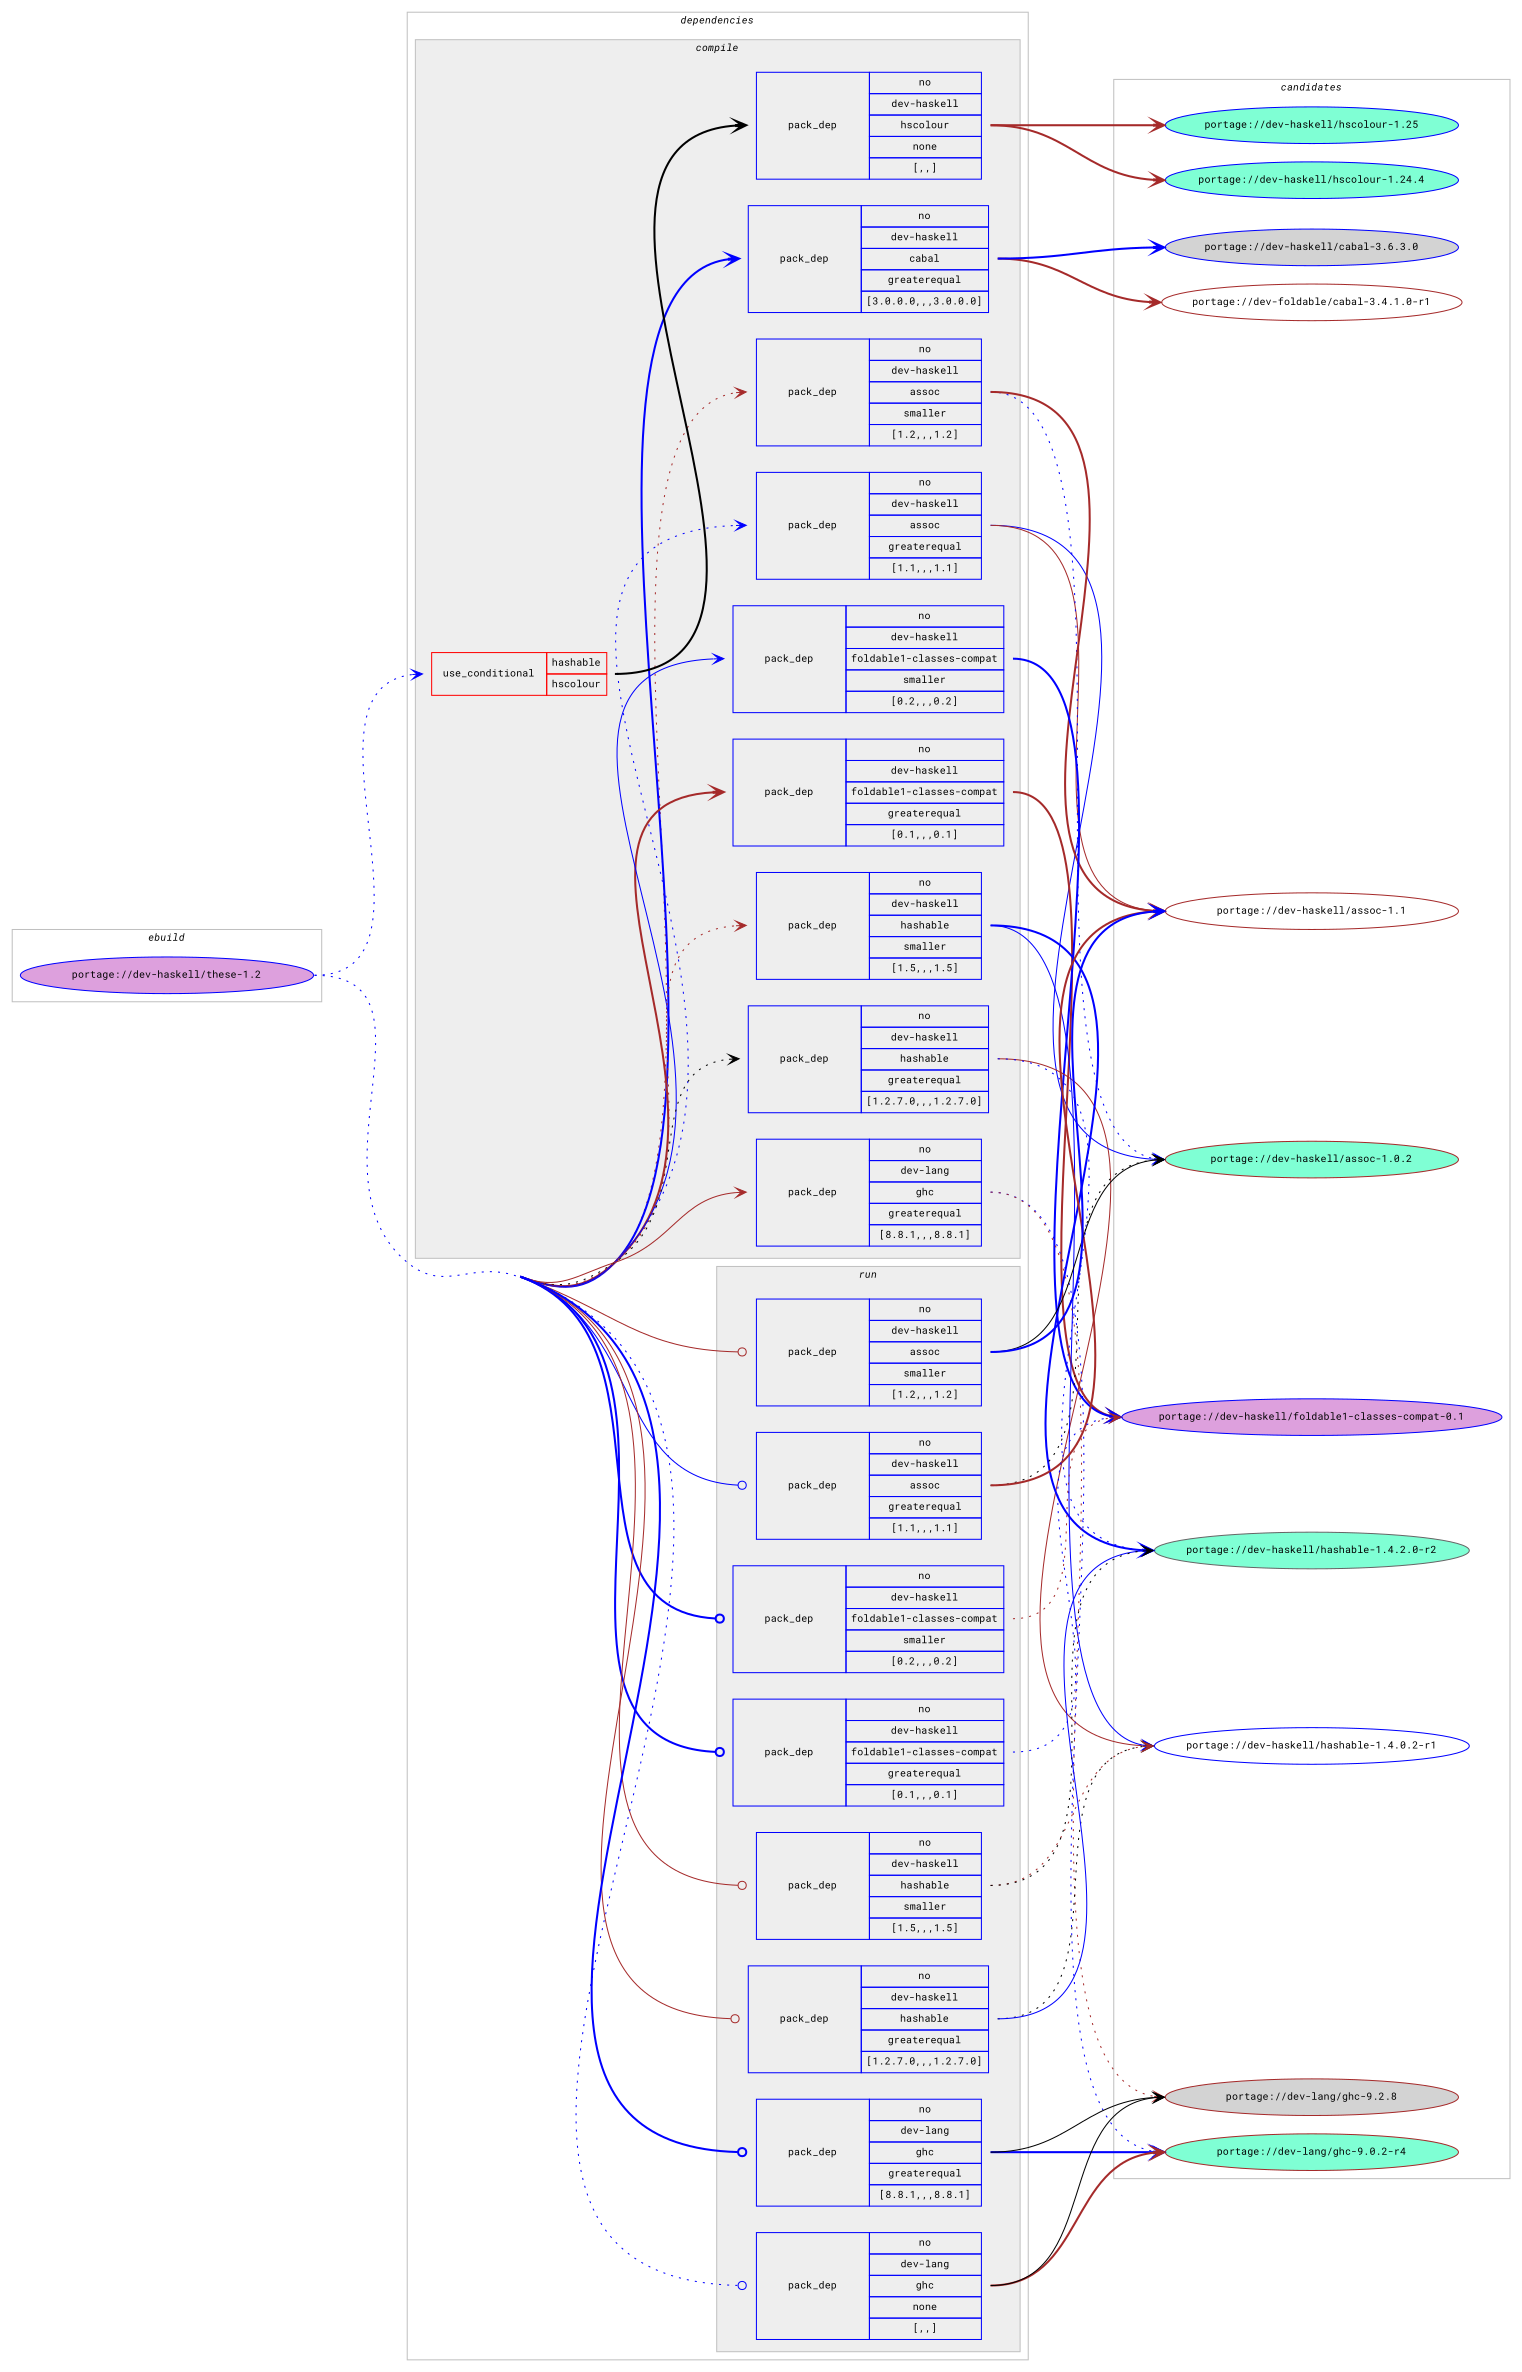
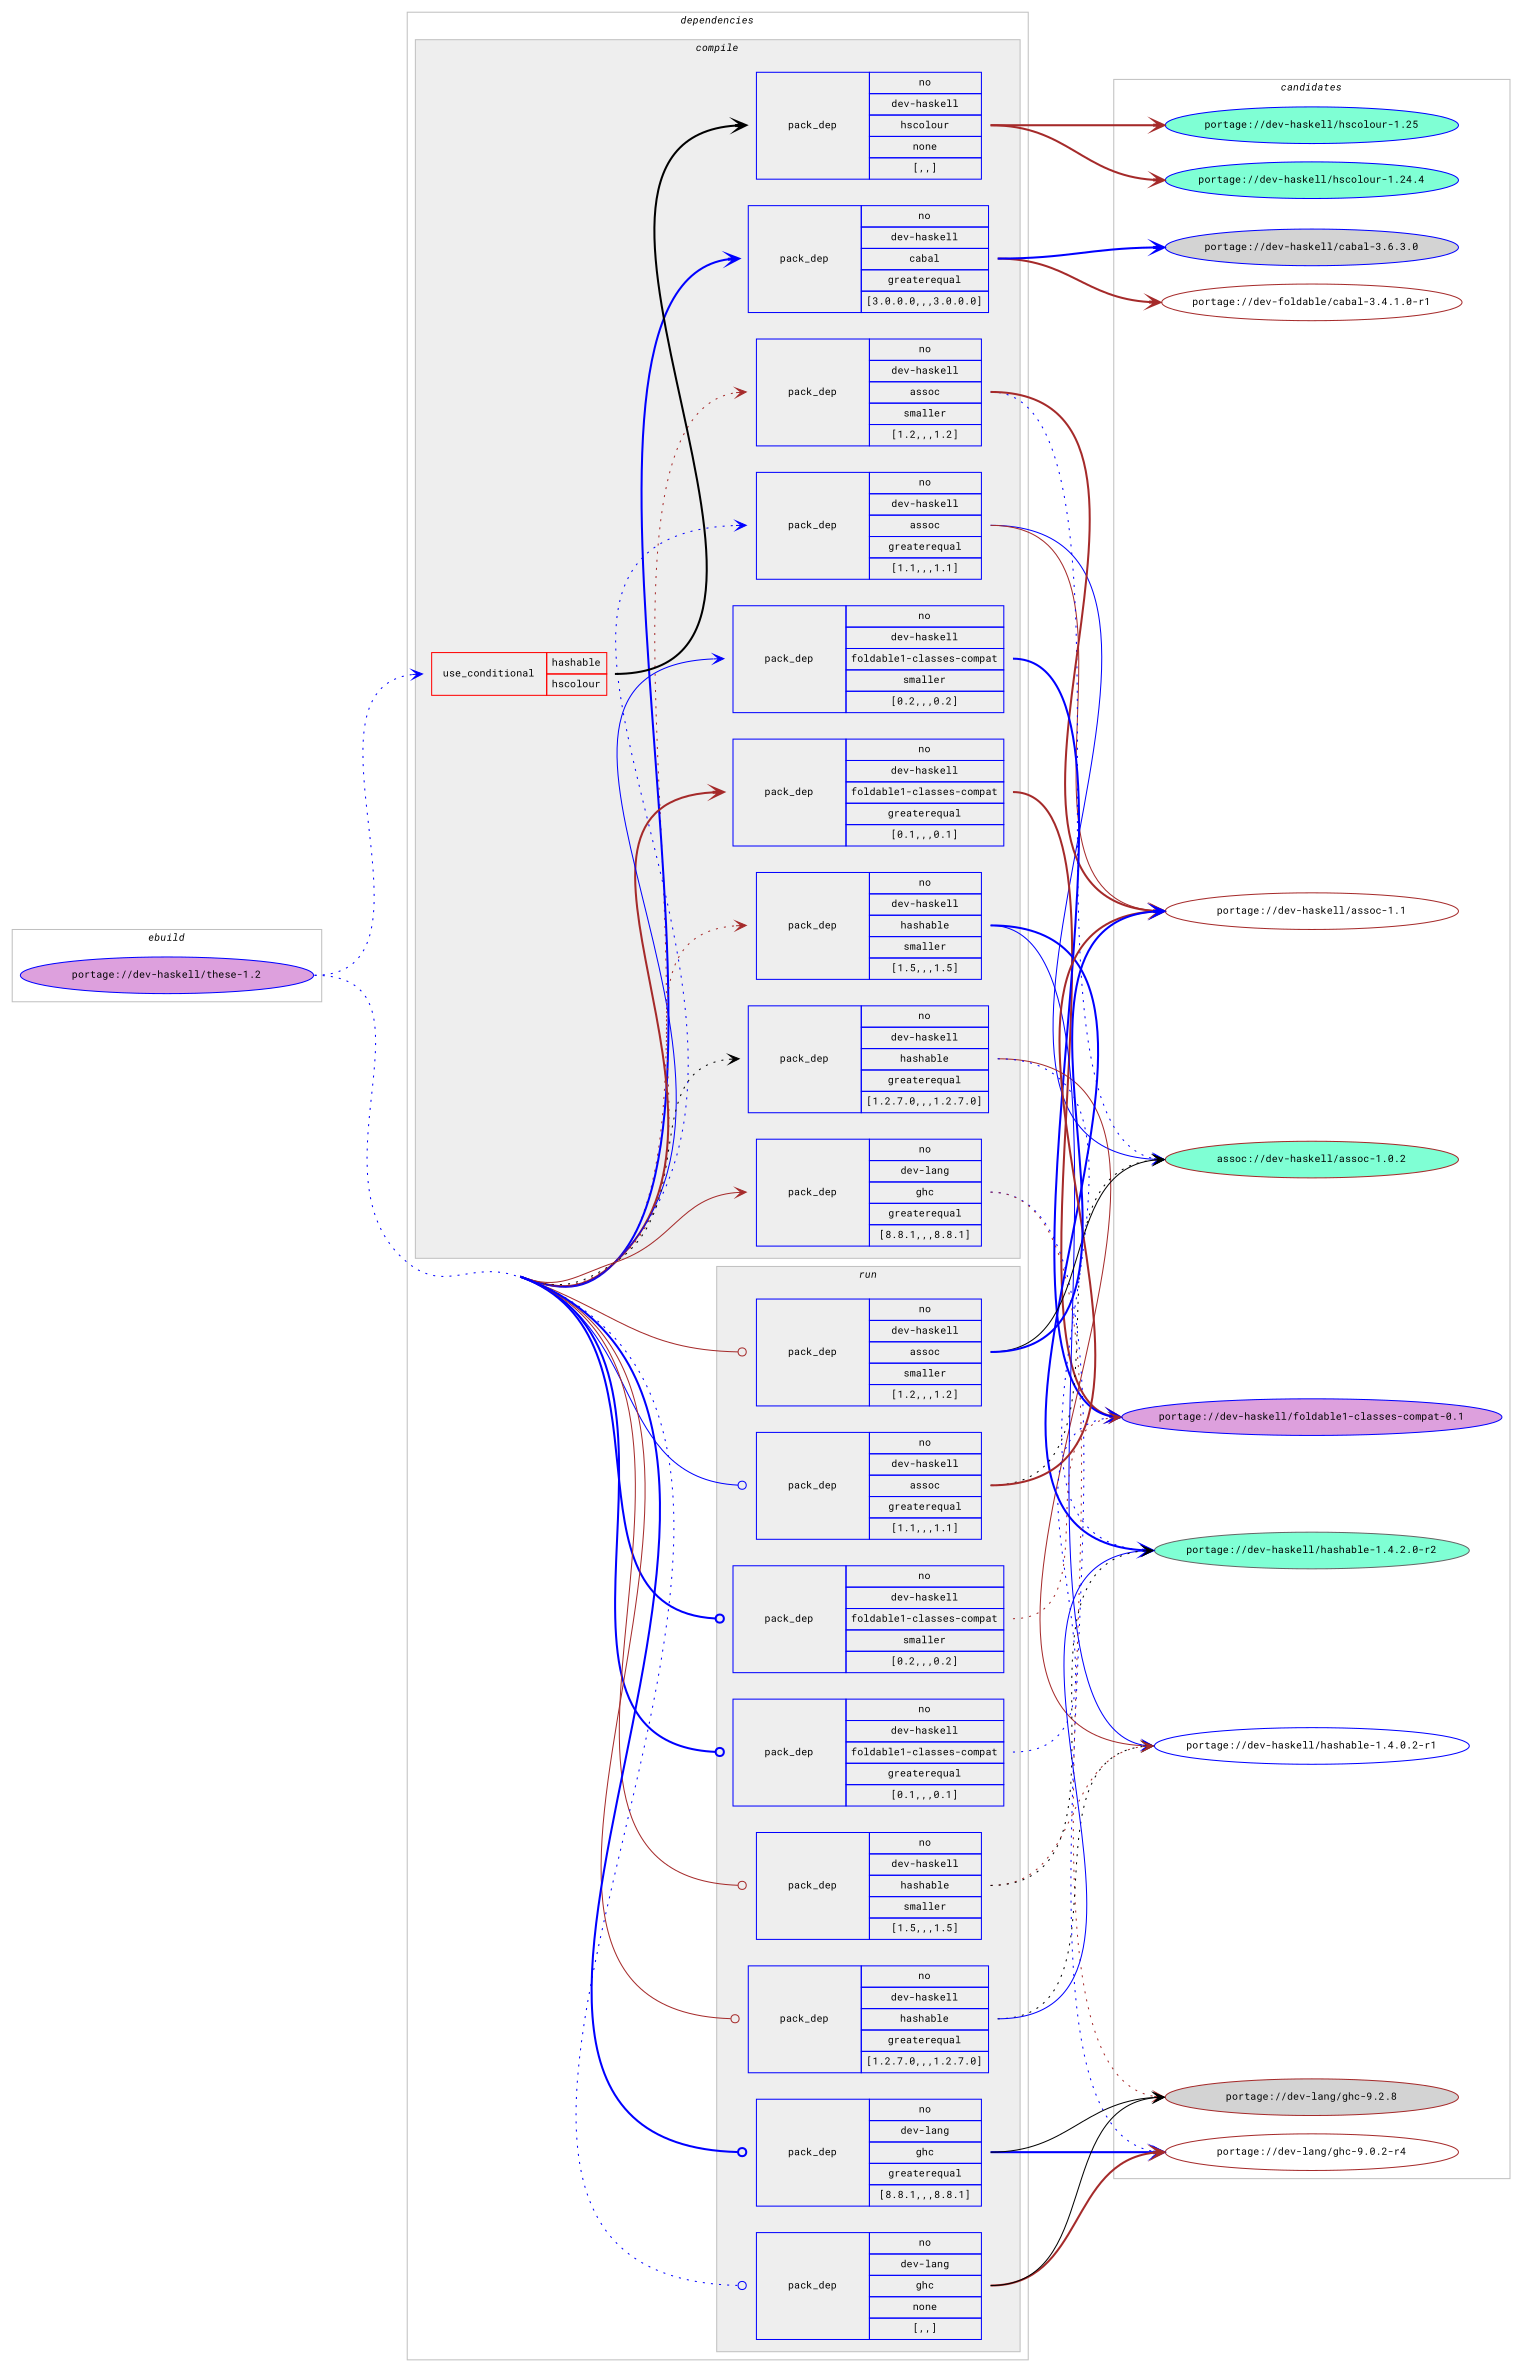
(1312, 1160) -> (1312, 1160)
(1312, 2152) -> (1312, 2152)
